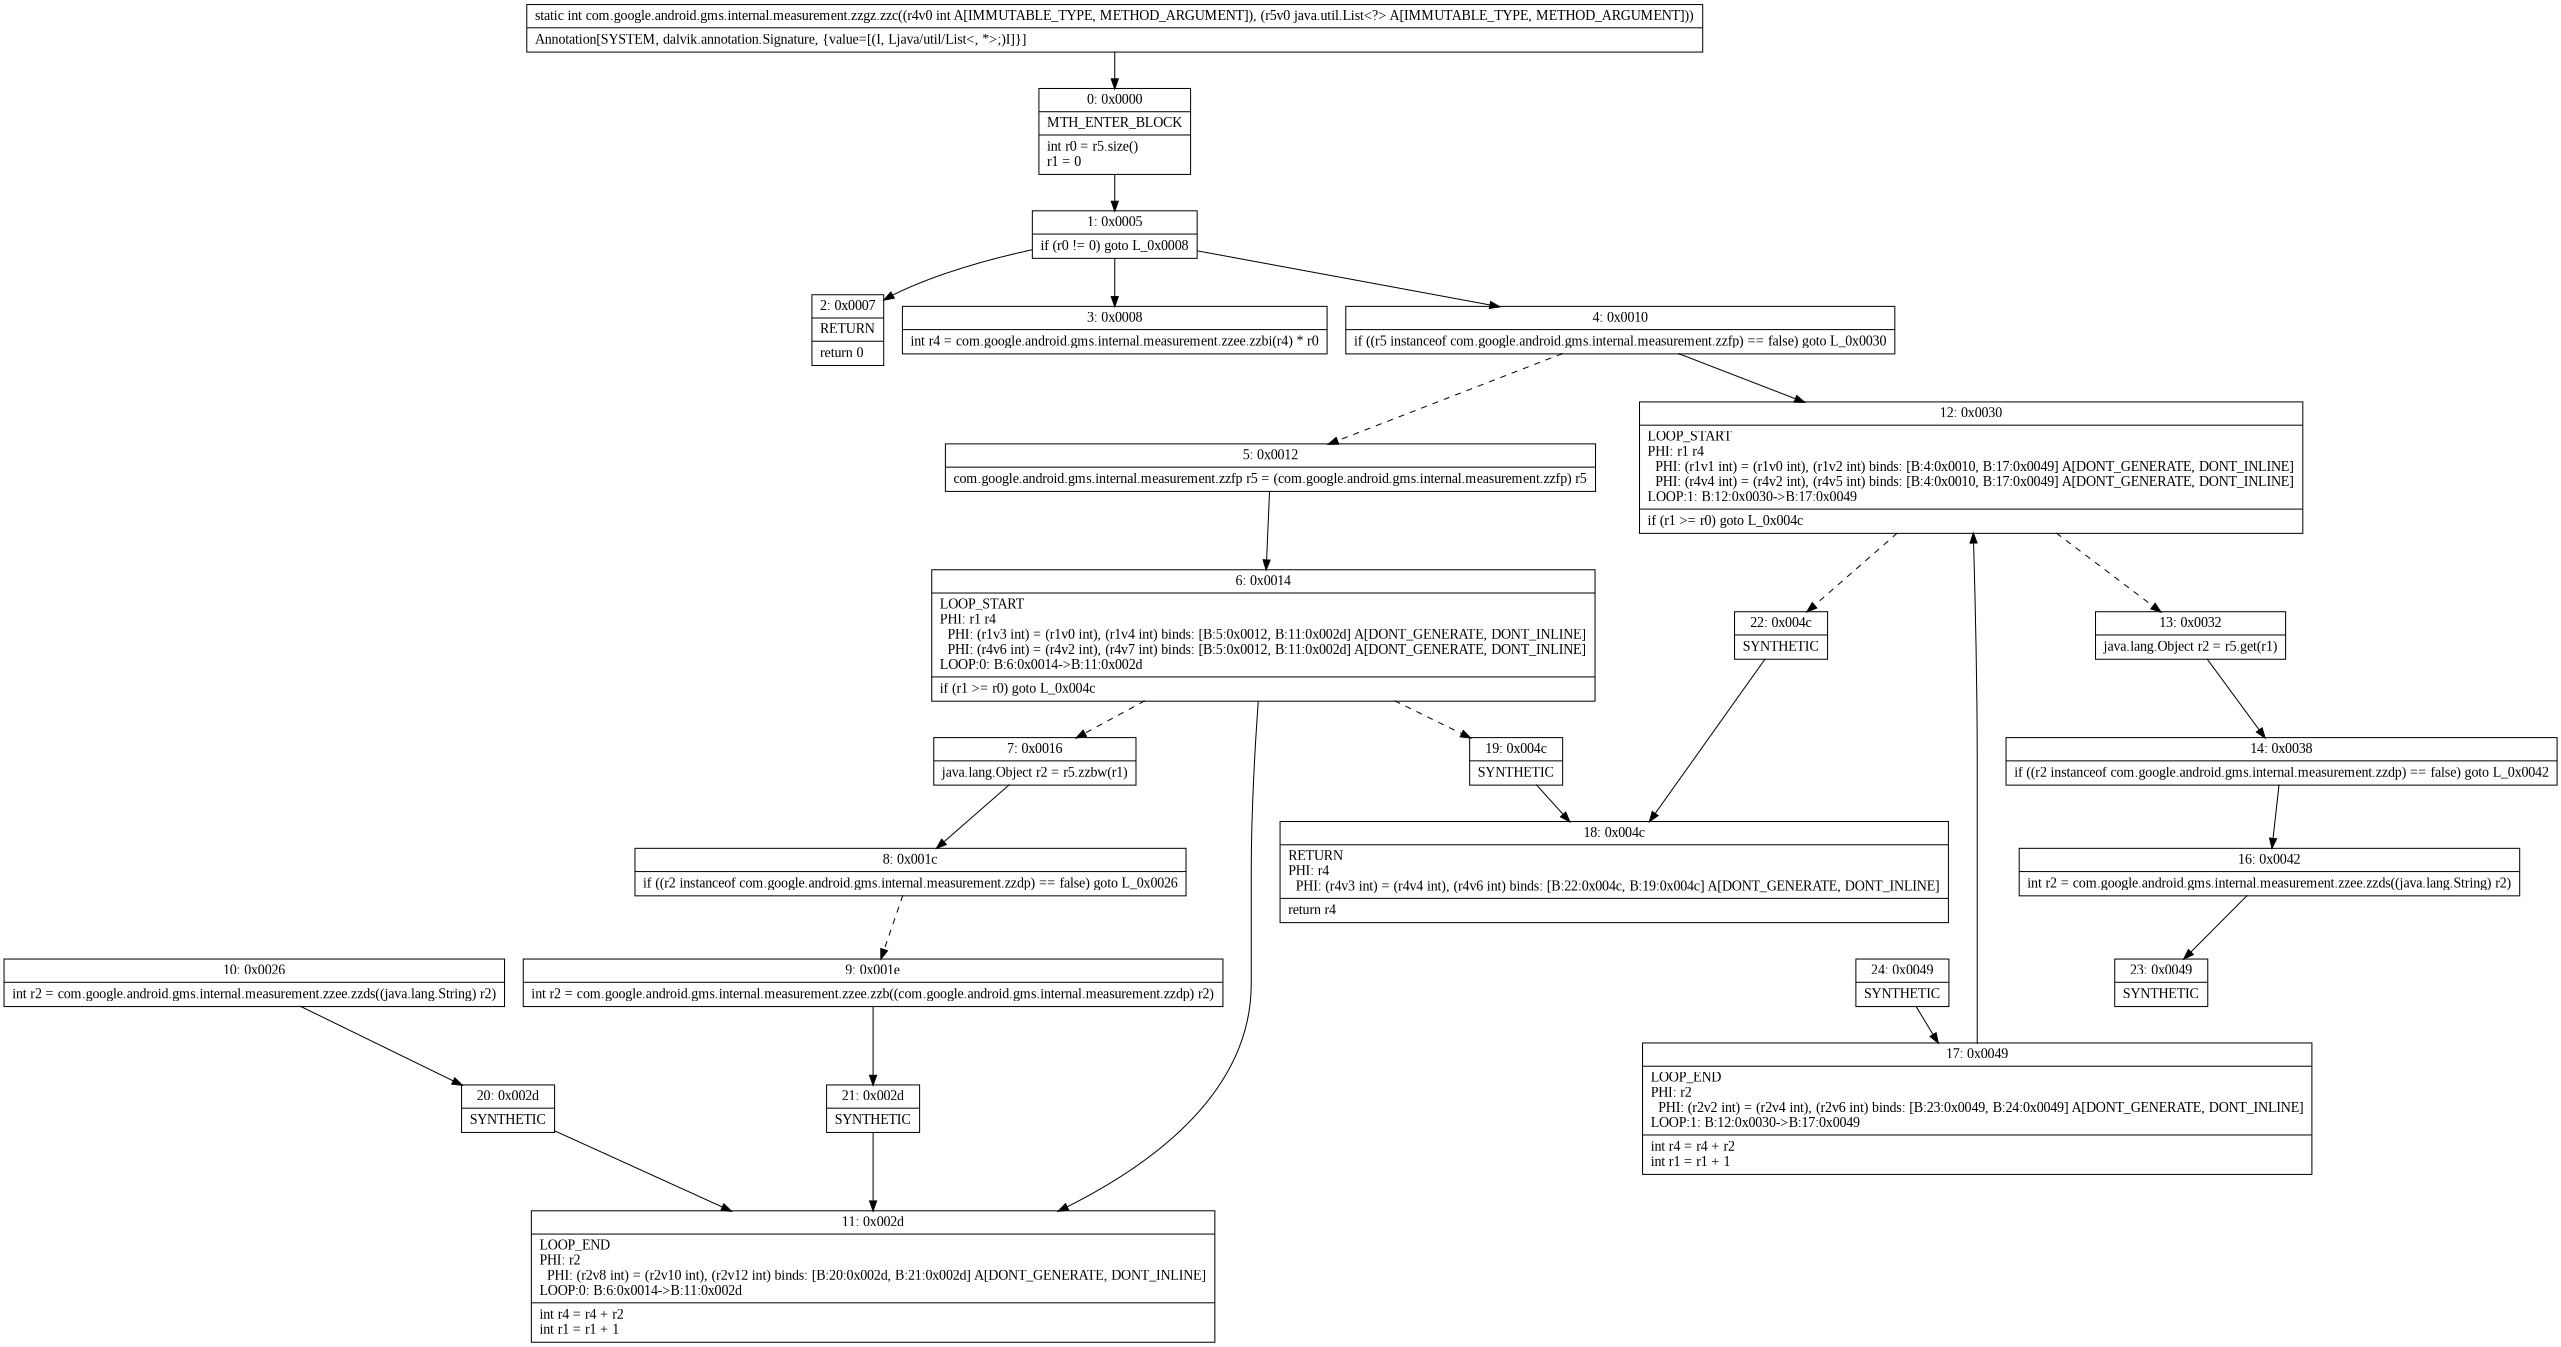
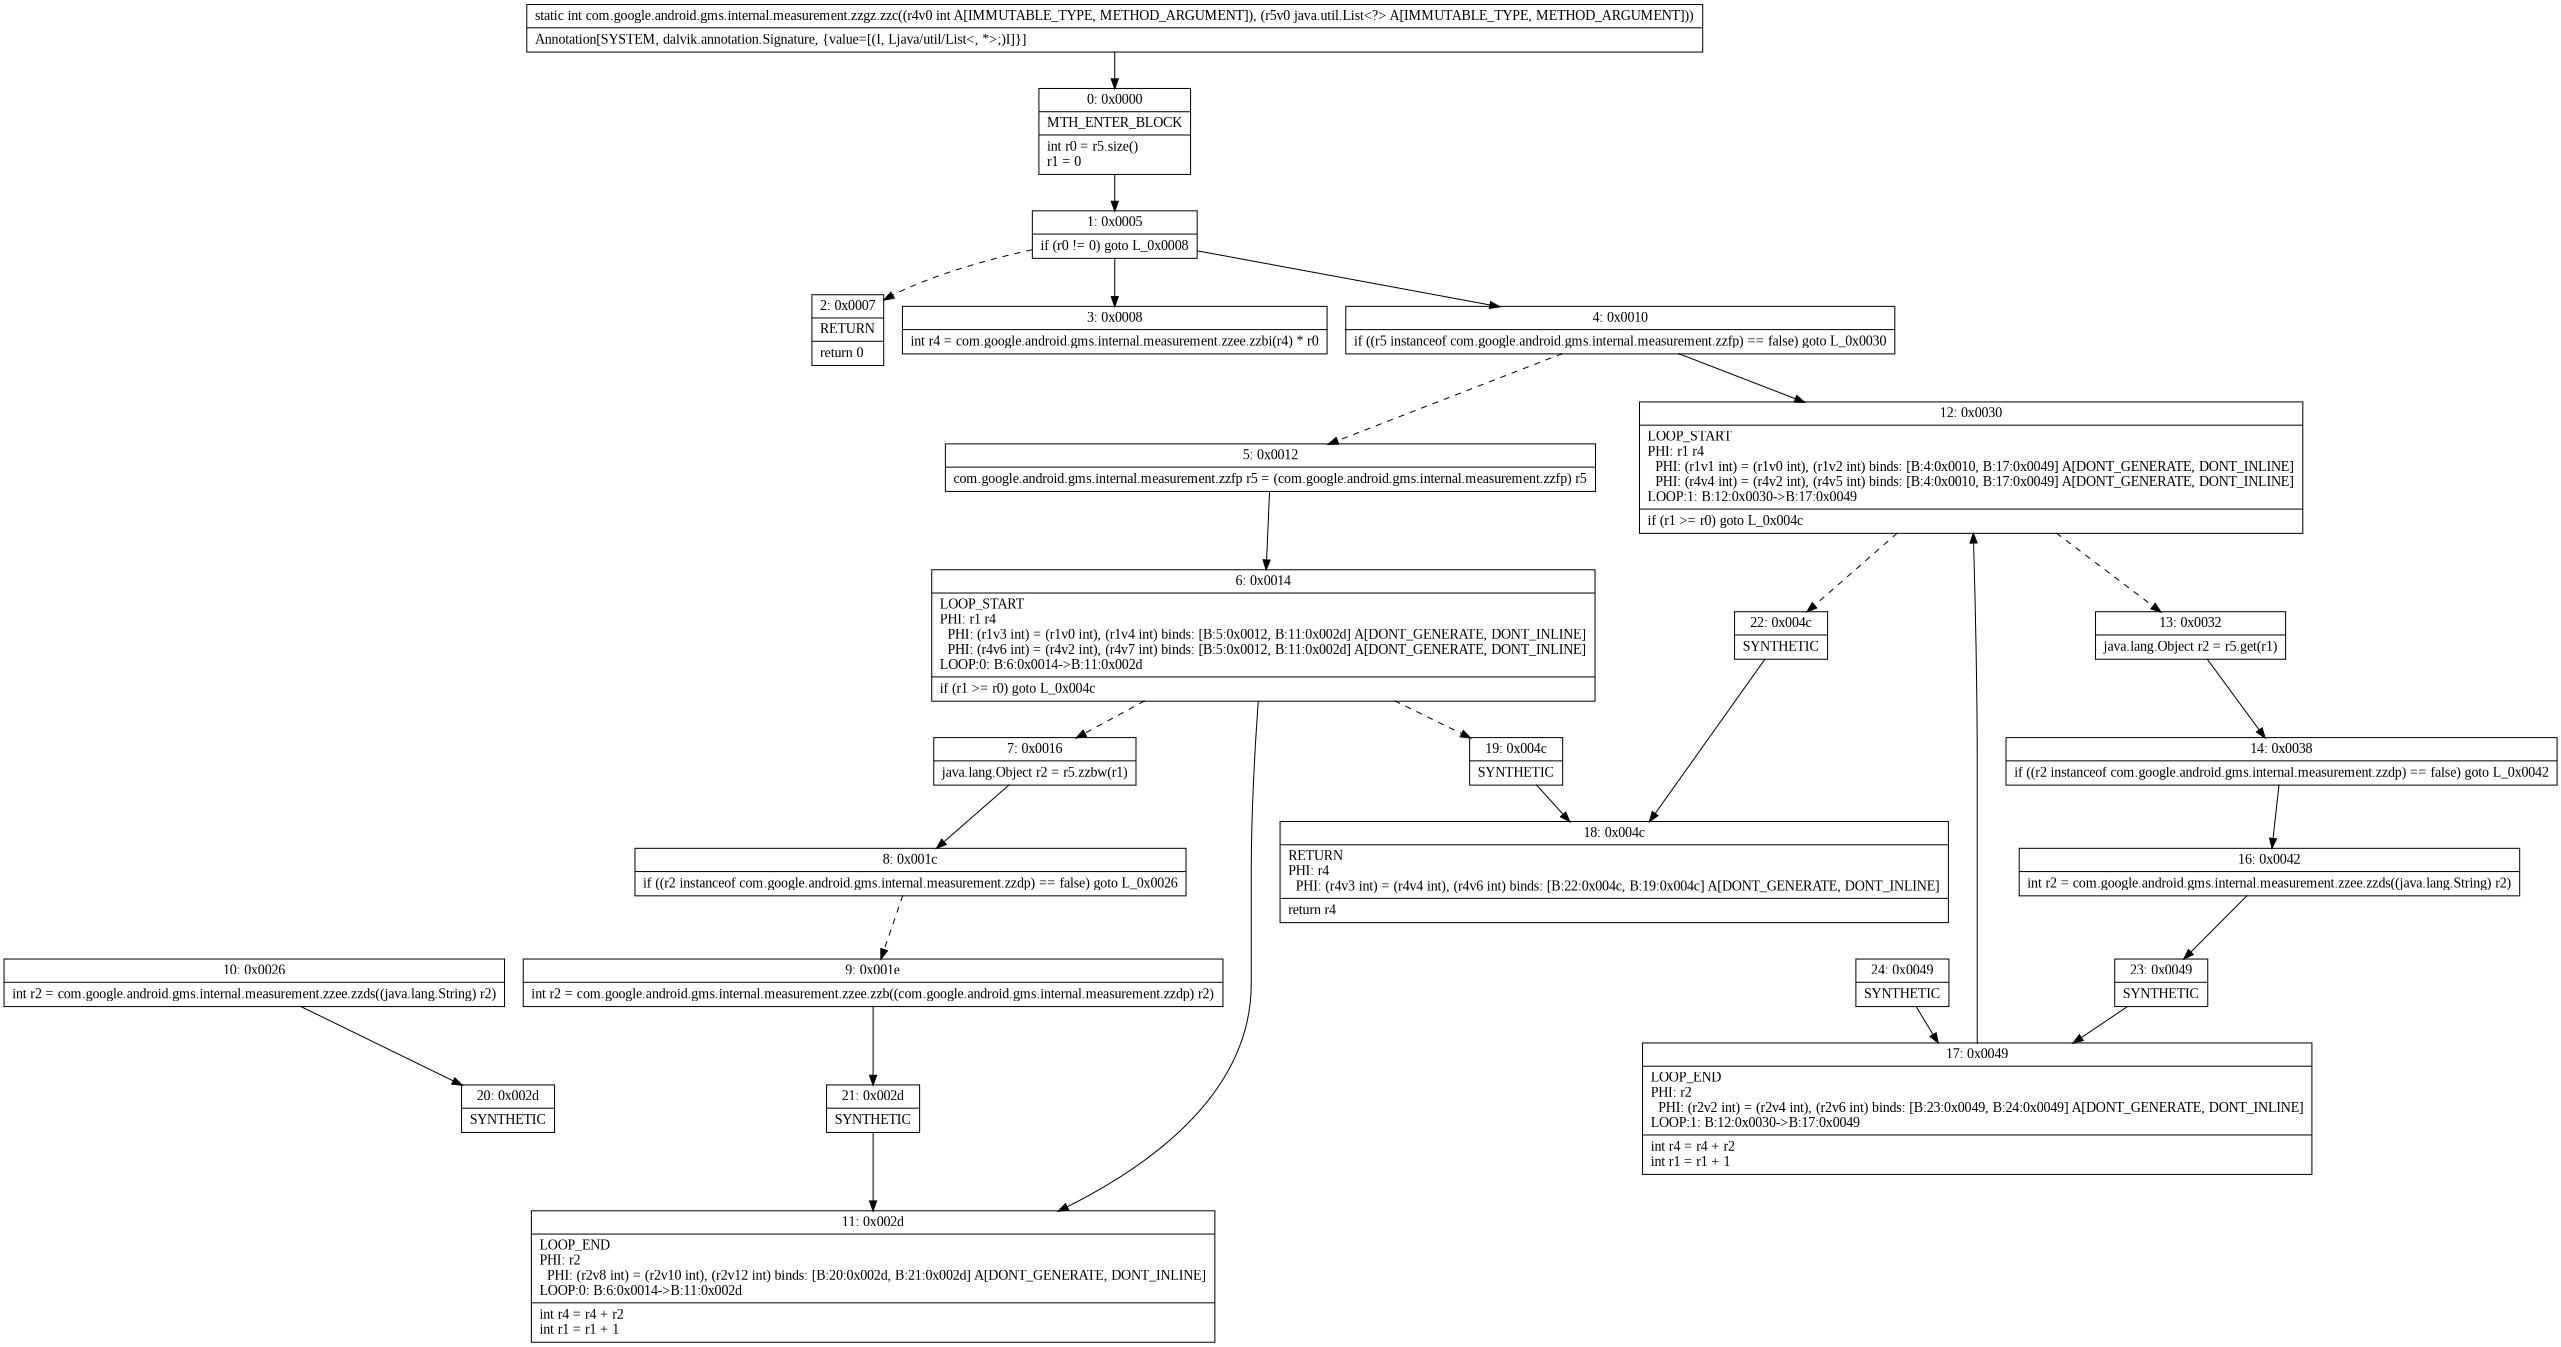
(961, 268) -> (961, 268)
none -> (2105, 1022)
(639, 1169) -> none
